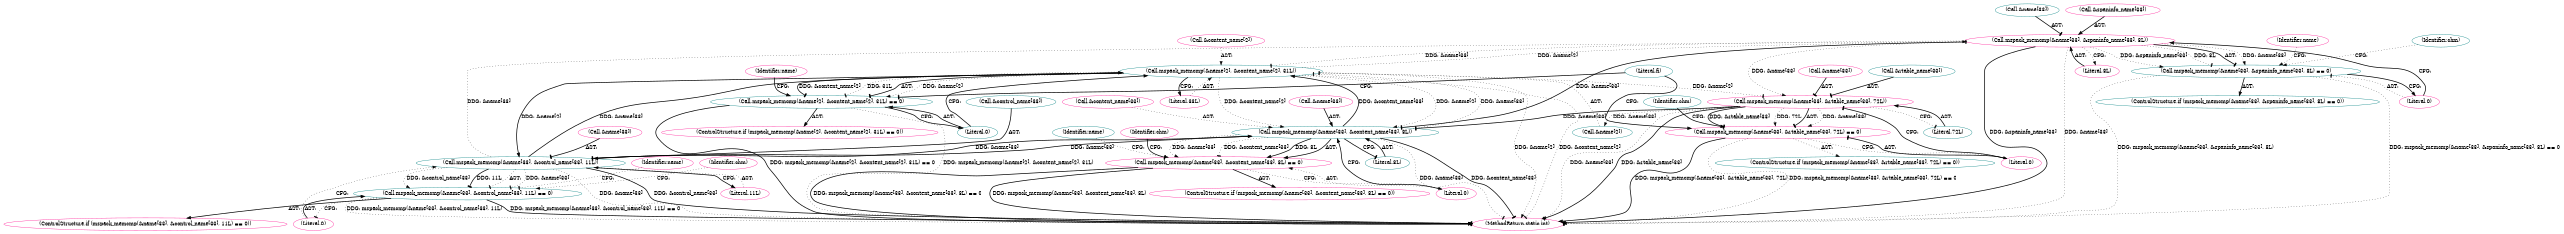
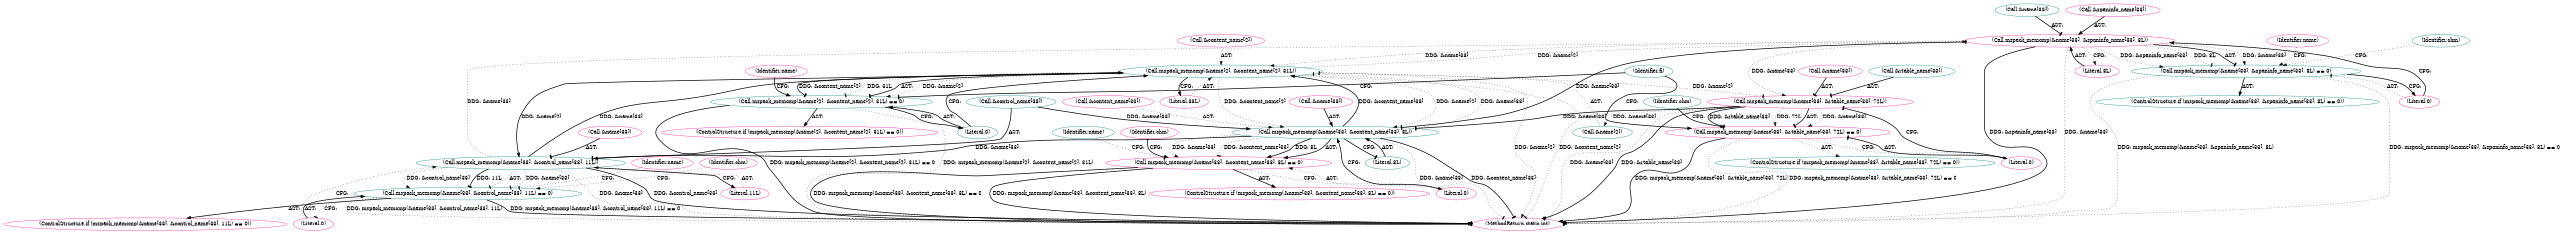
(1585, 47) -> (1585, 47)
(1649, 71) -> (1649, 71)
(1948, 132) -> none
(920, 155) -> (1142, 121)
